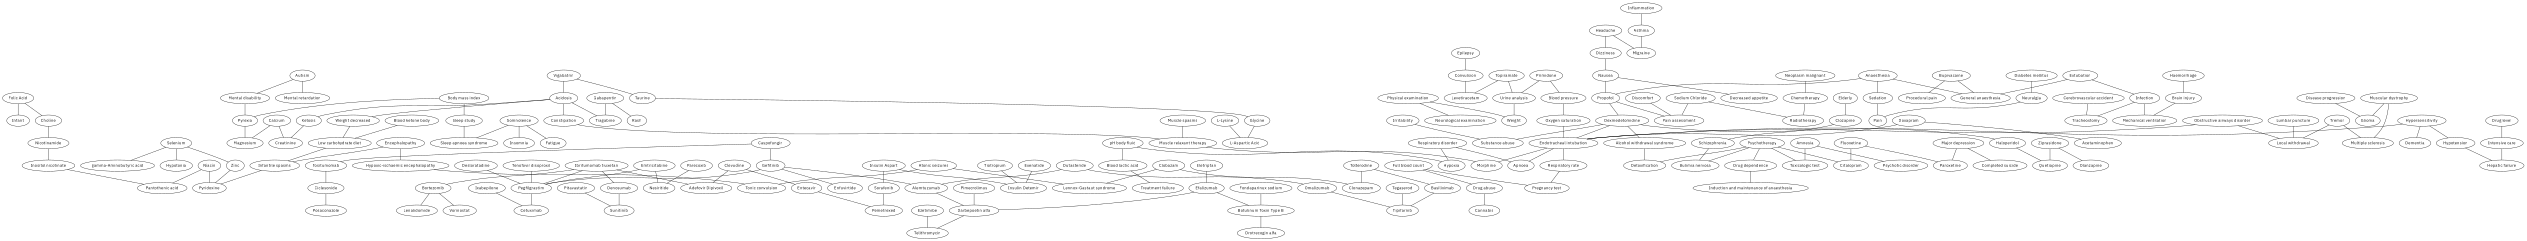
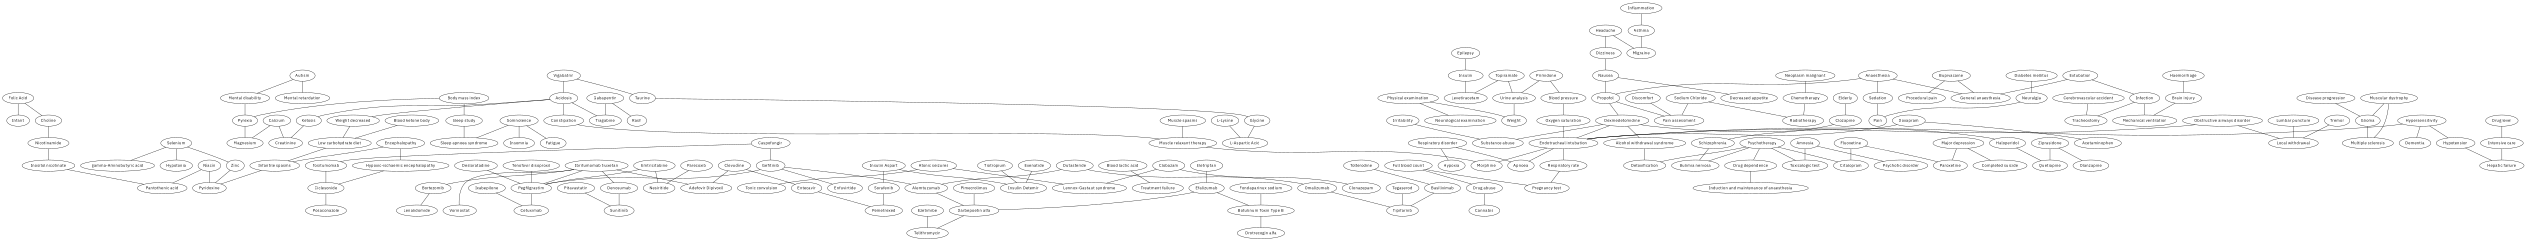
(1466, 76) -> (1466, 76)
(2352, 132) -> (2368, 132)
(1123, 143) -> none
(589, 175) -> (361, 177)
(1361, 177) -> none
(446, 199) -> (507, 173)
